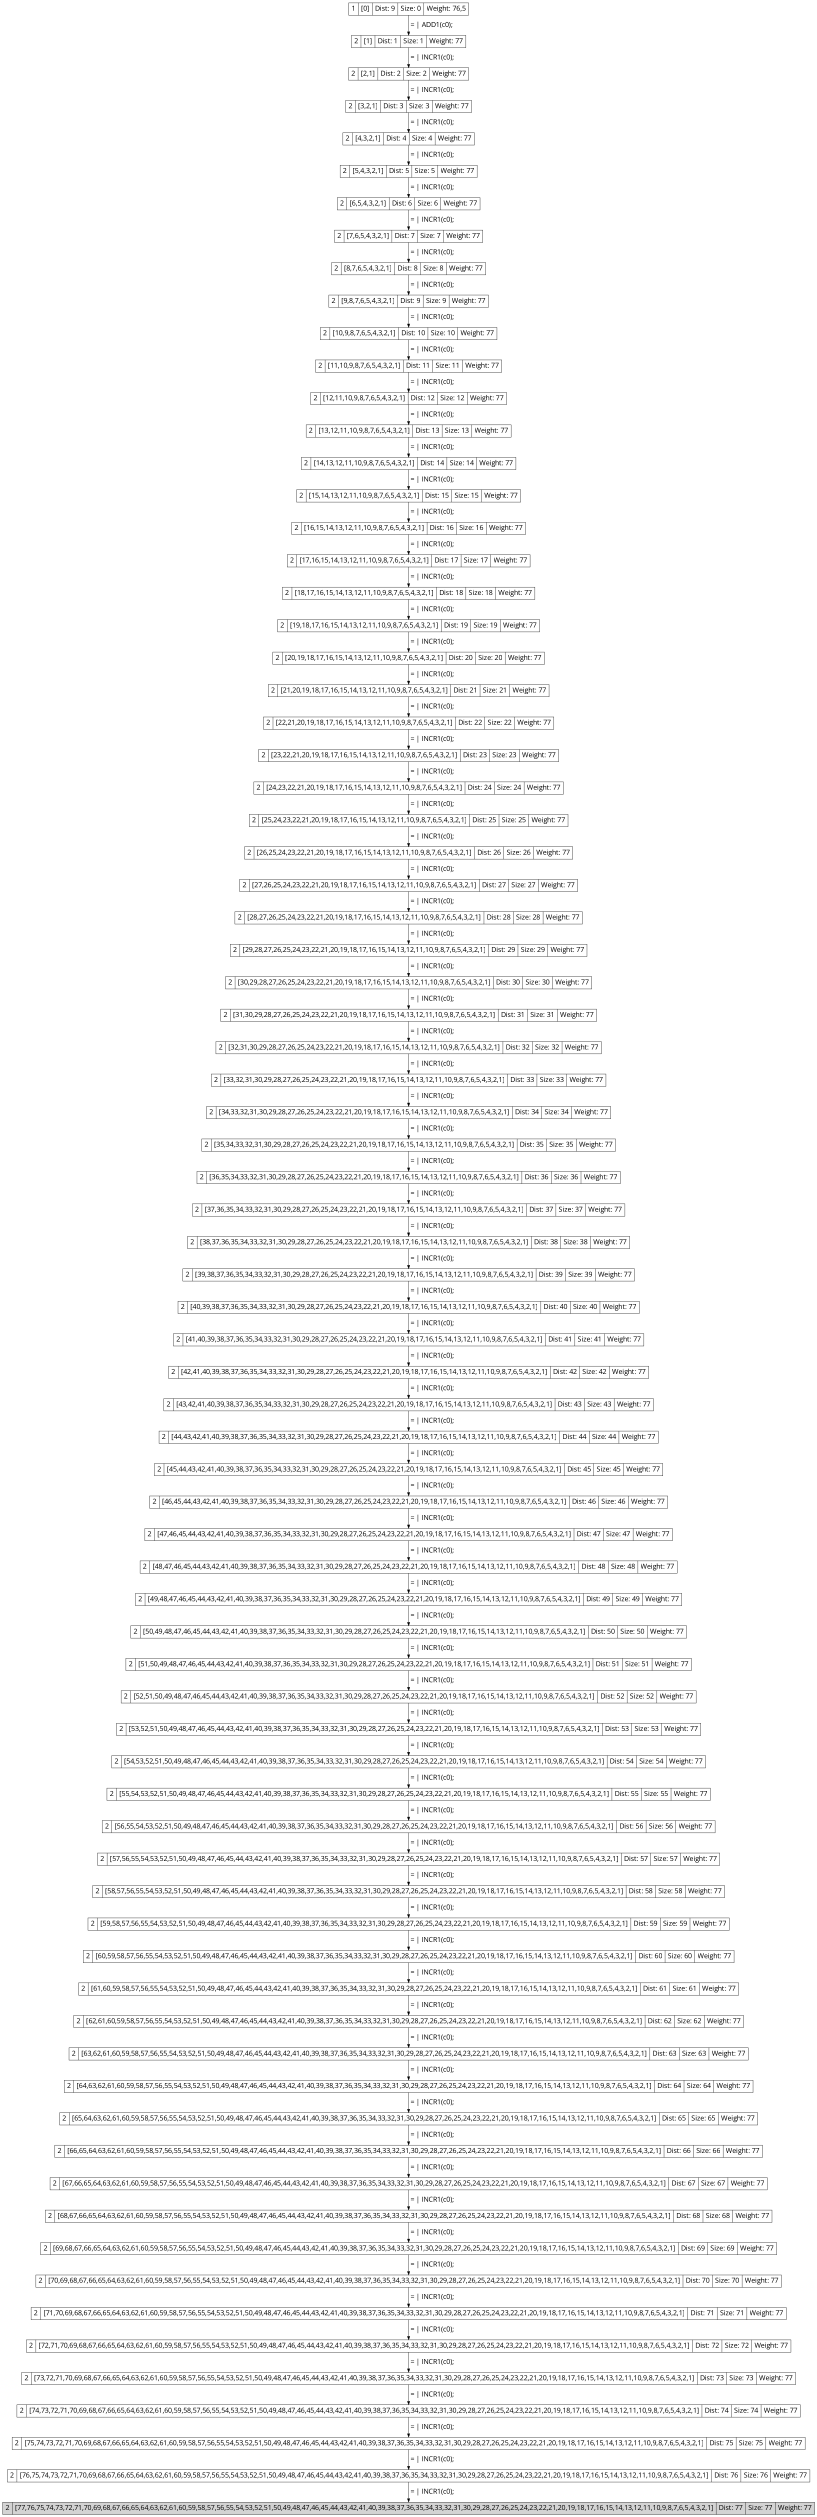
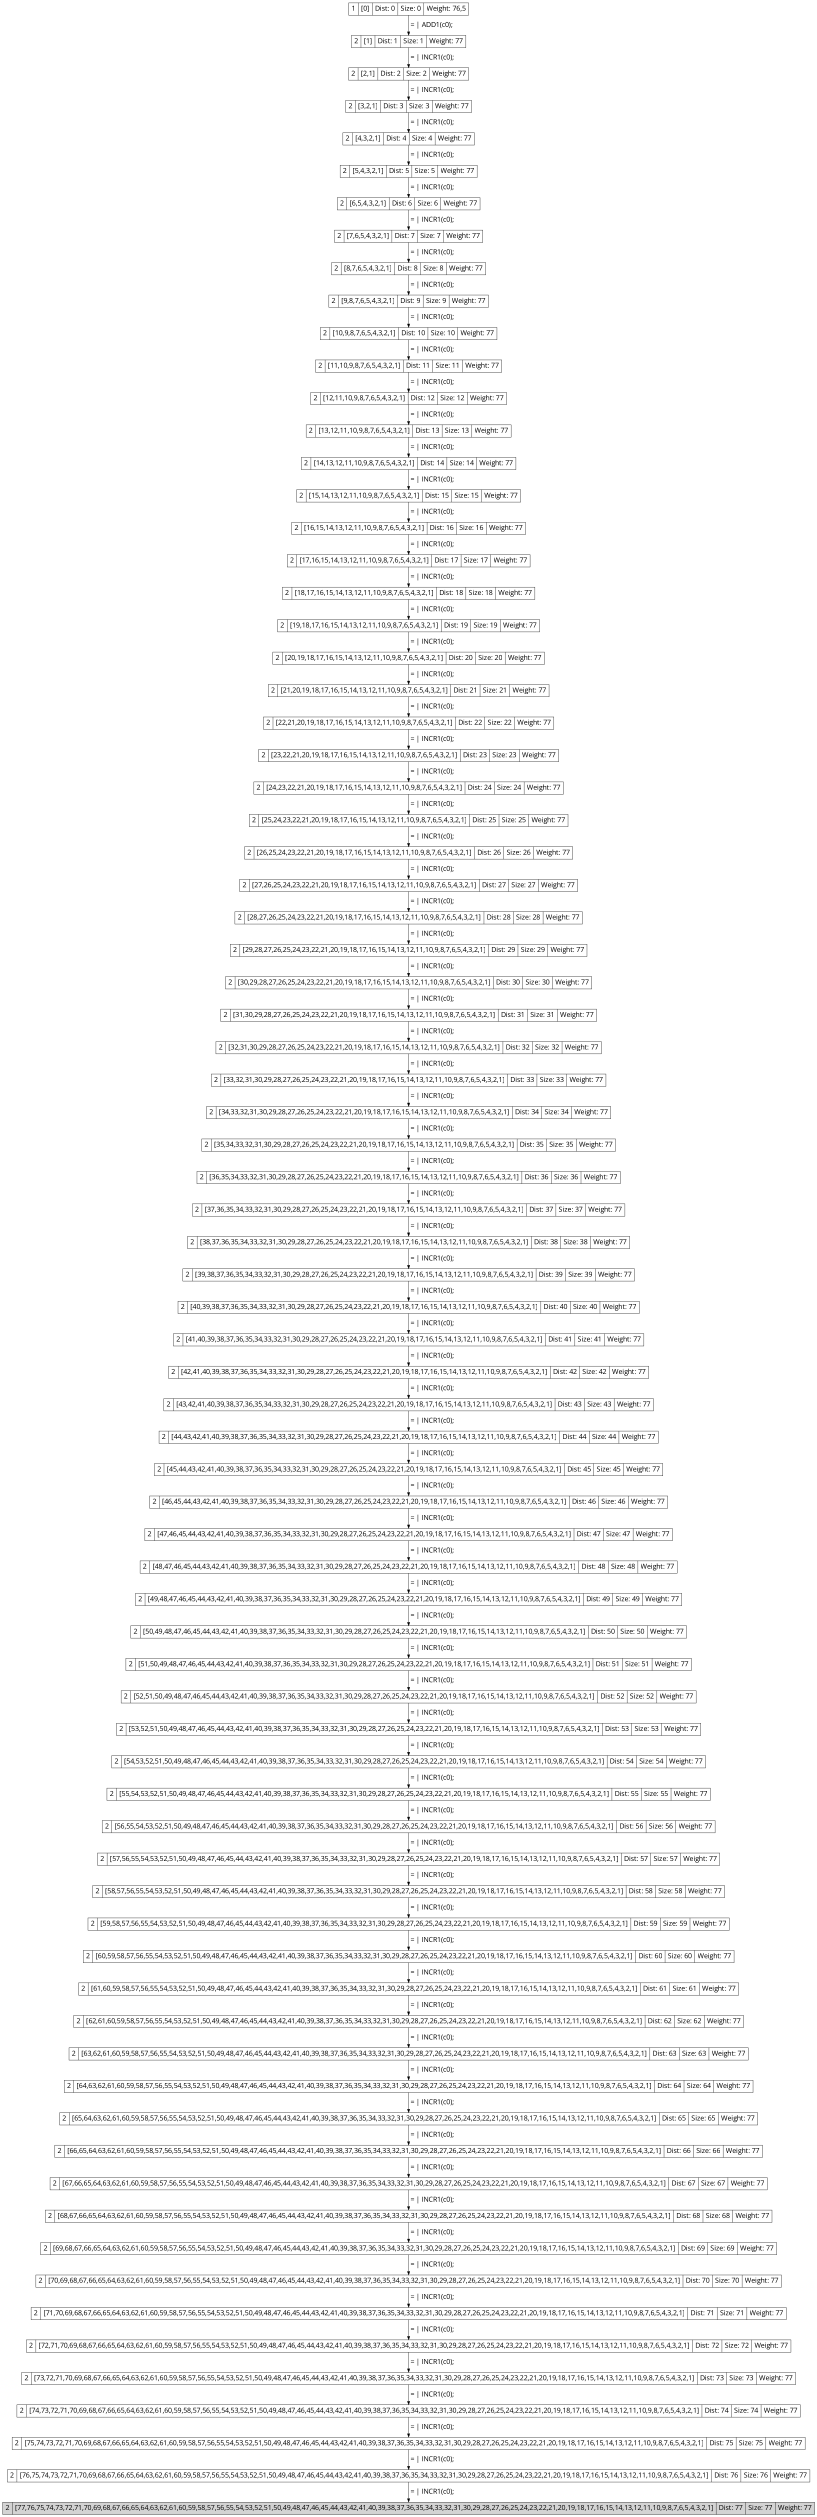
(385, 9) -> (385, 9)
